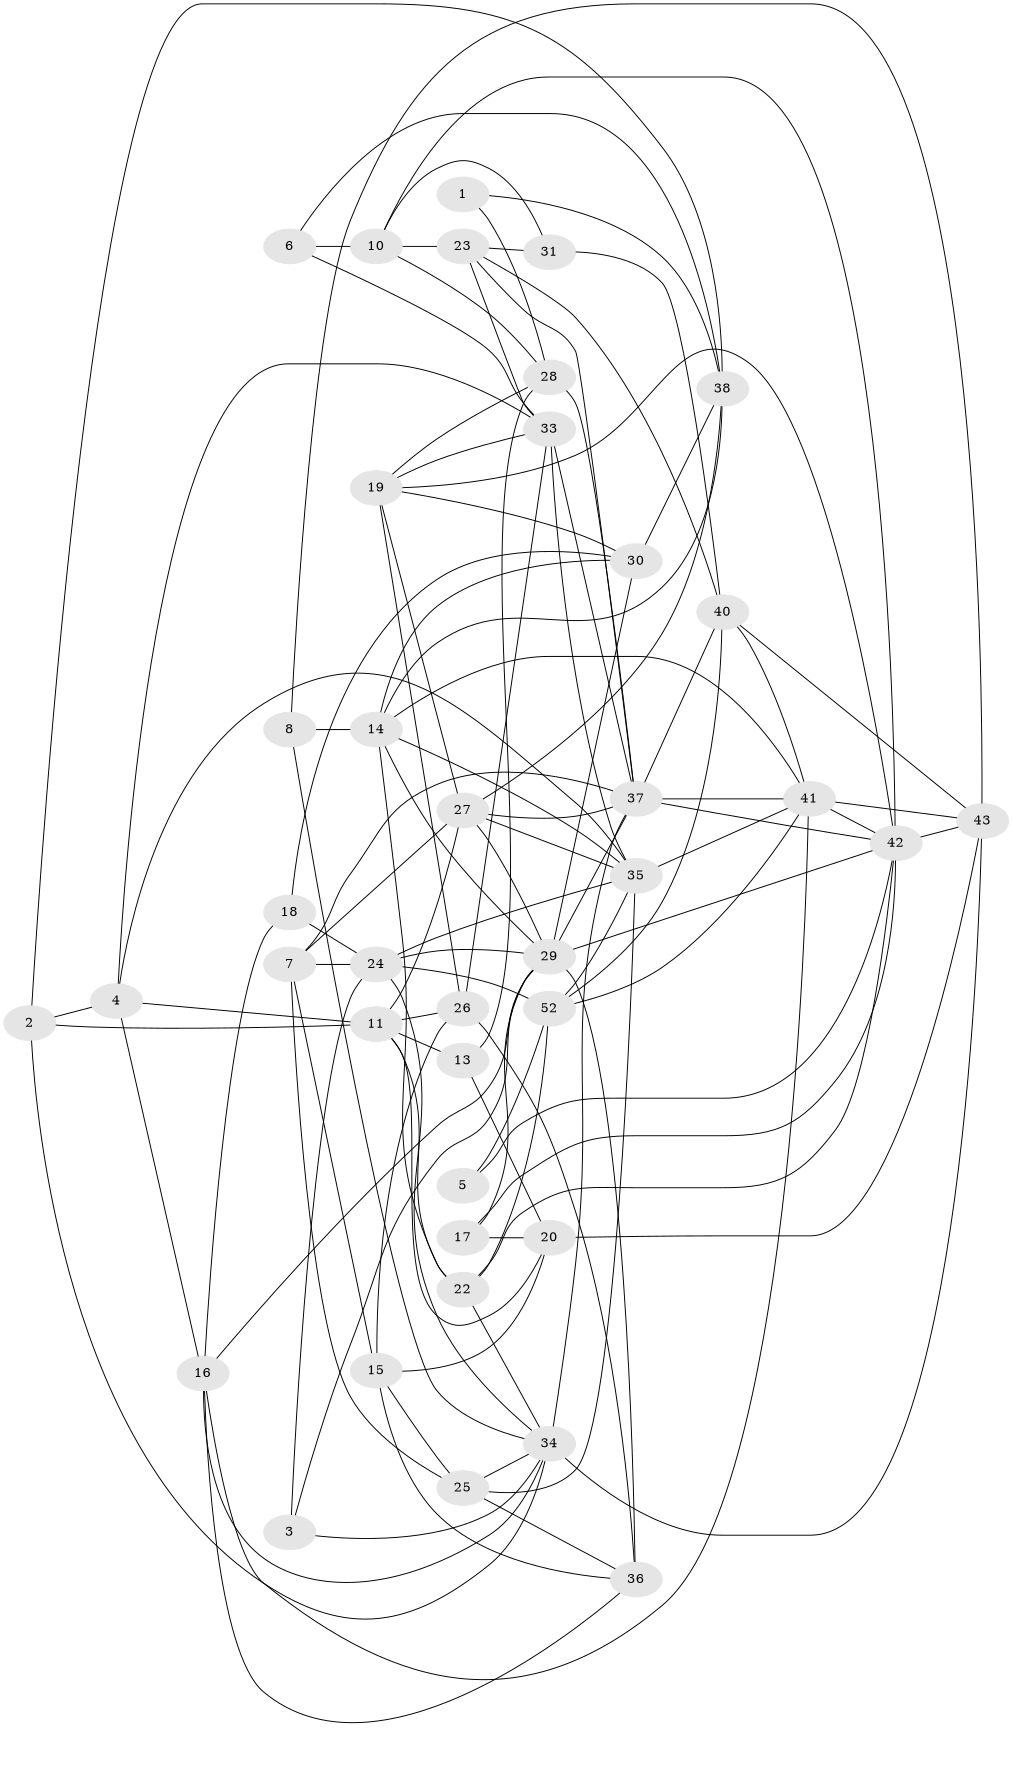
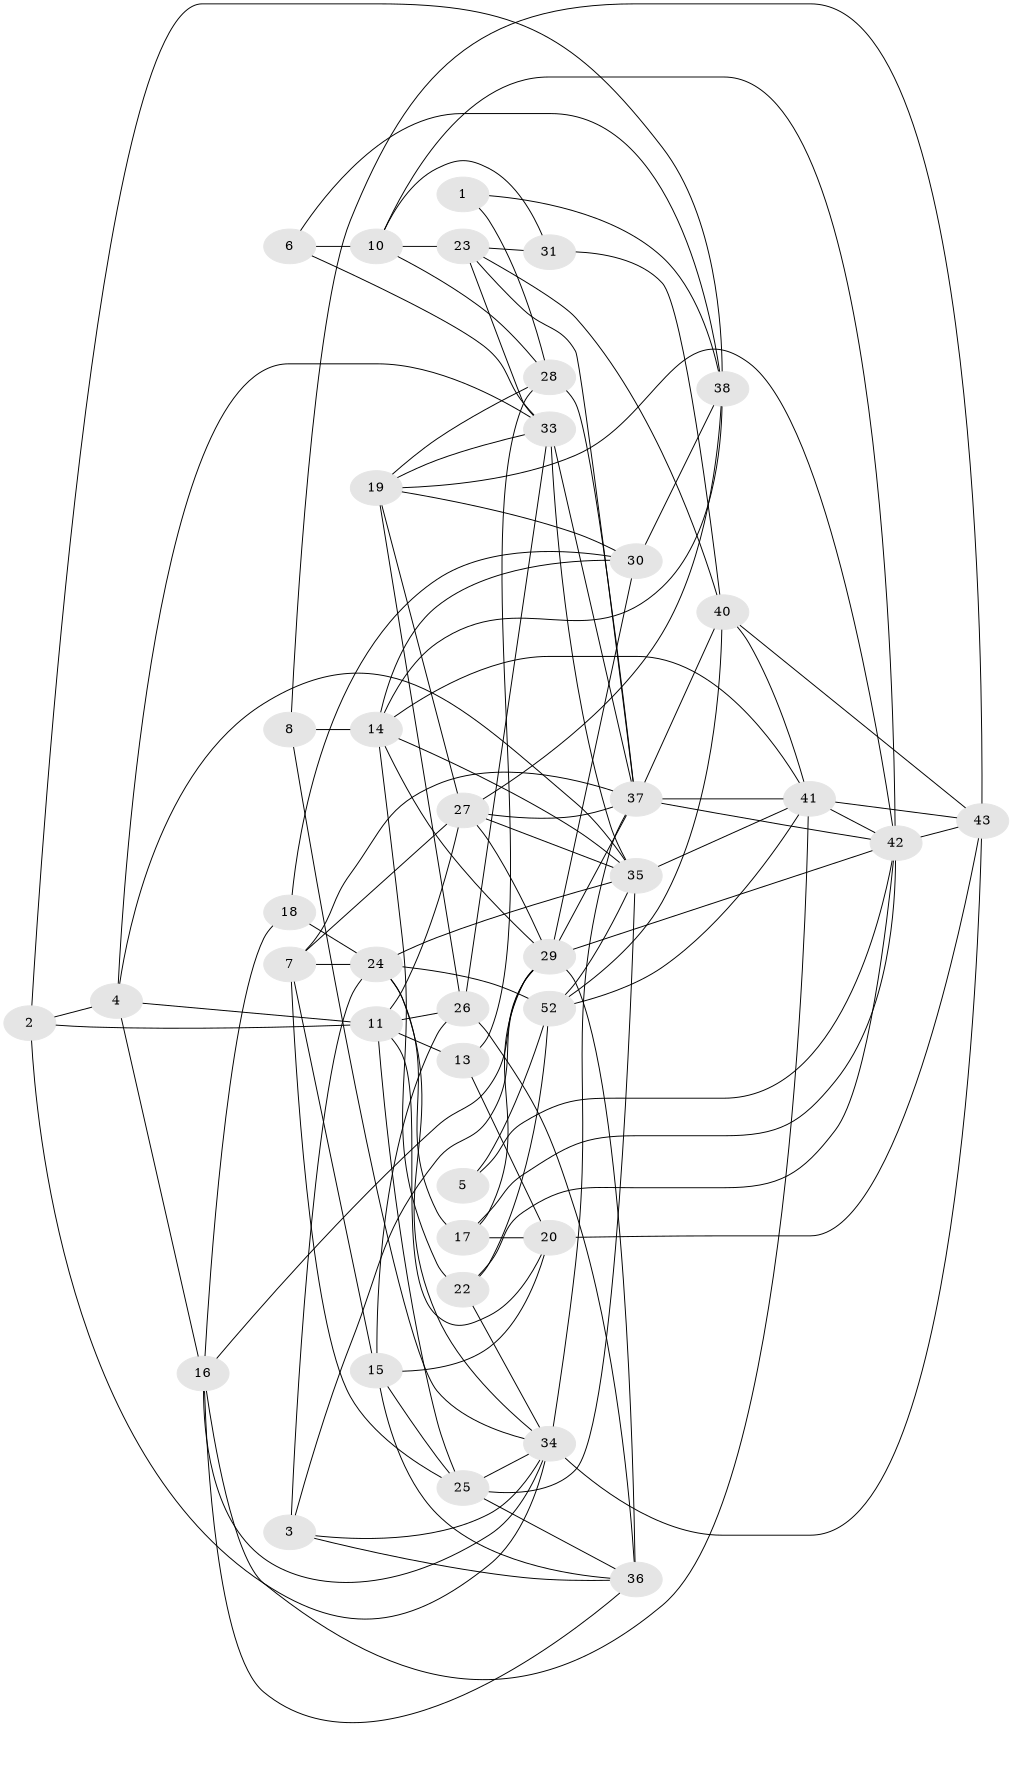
(462, 950) -> (418, 1102)
(418, 1158) -> (405, 1259)
none -> (461, 1569)
